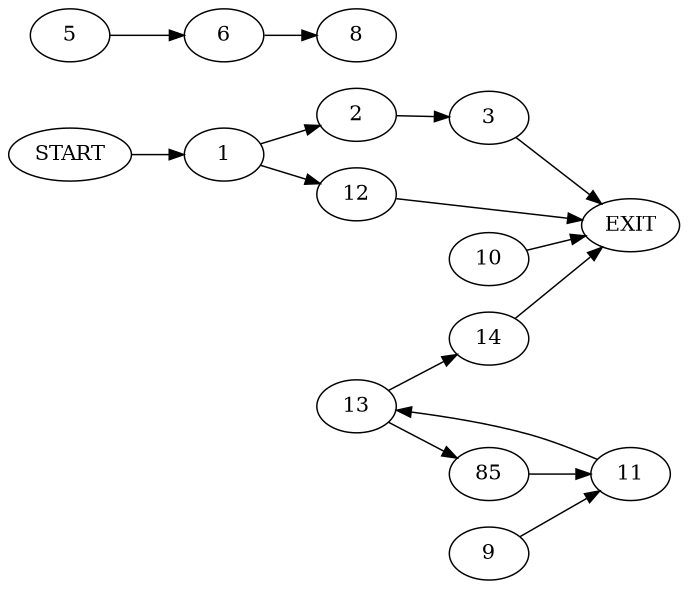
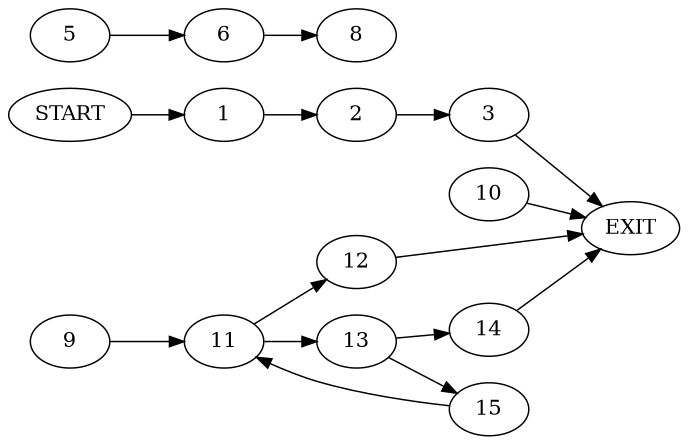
(283, 172) -> (284, 306)
(489, 474) -> (489, 409)
